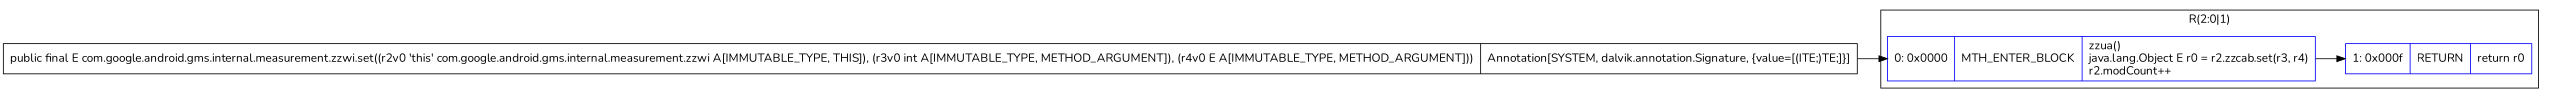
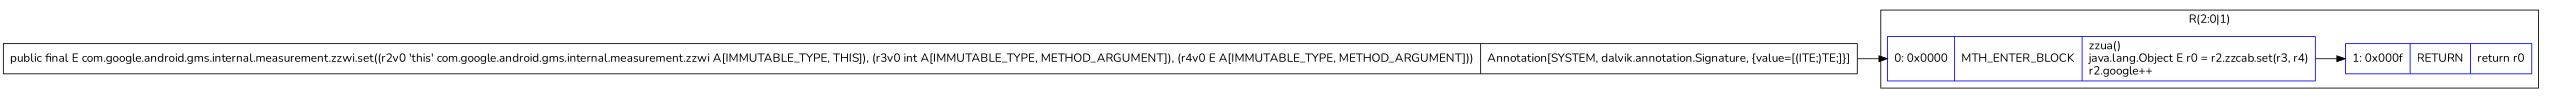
(2130, 71) -> (2121, 71)
